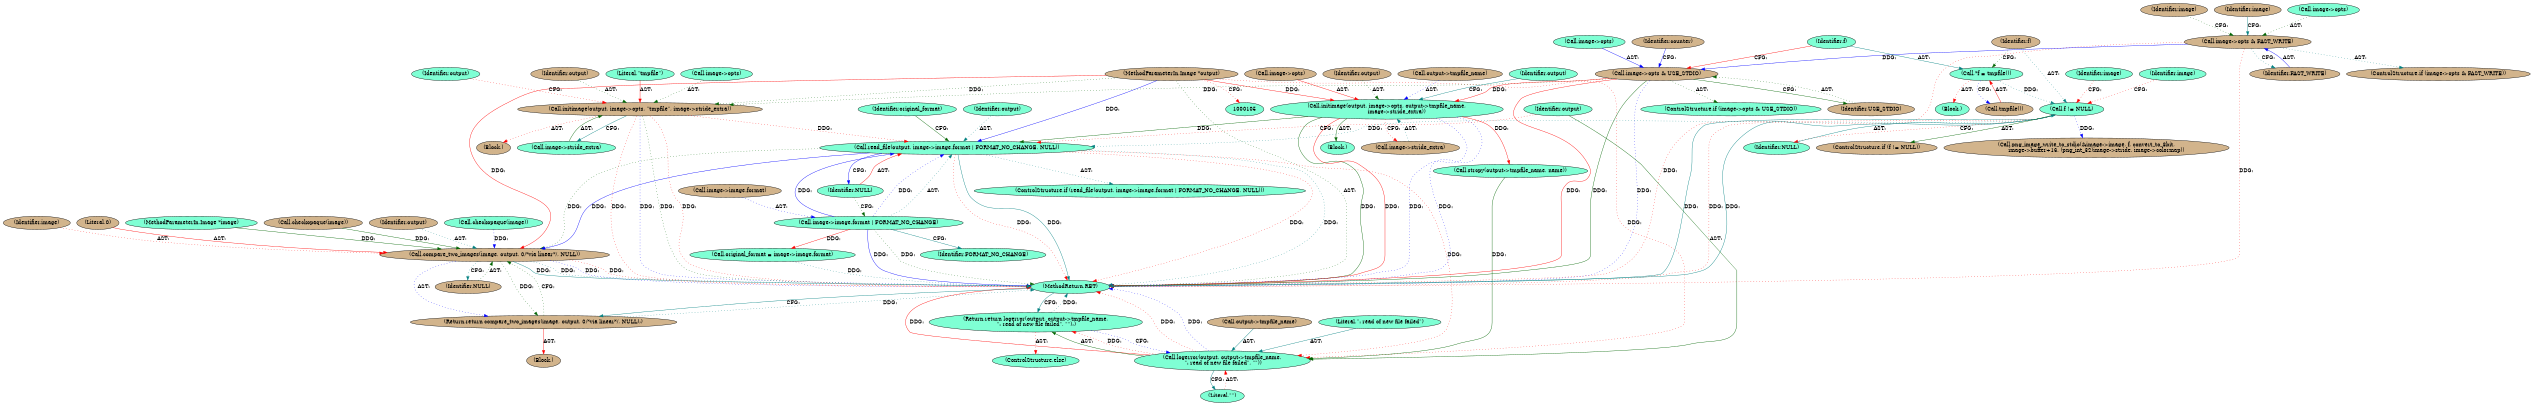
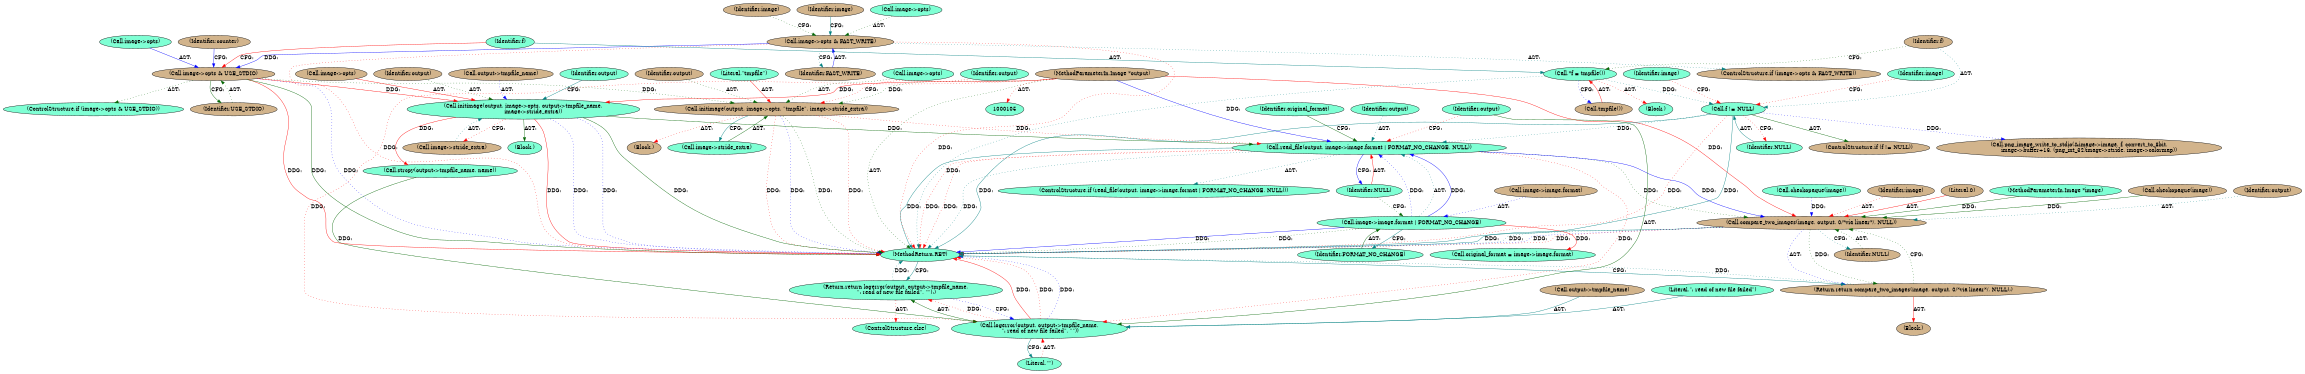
(1236, 90) -> (1025, 90)
none -> (1367, 238)
(909, 281) -> (1197, 103)
